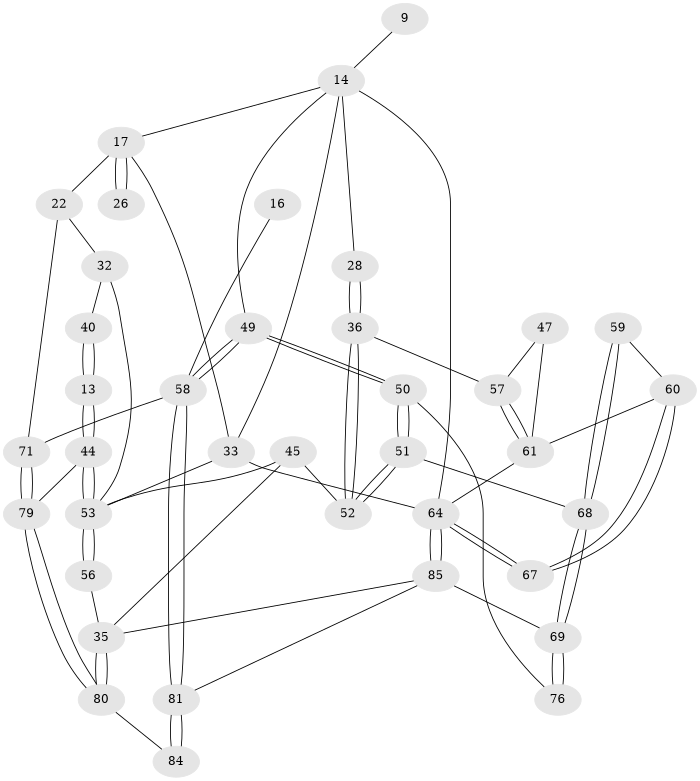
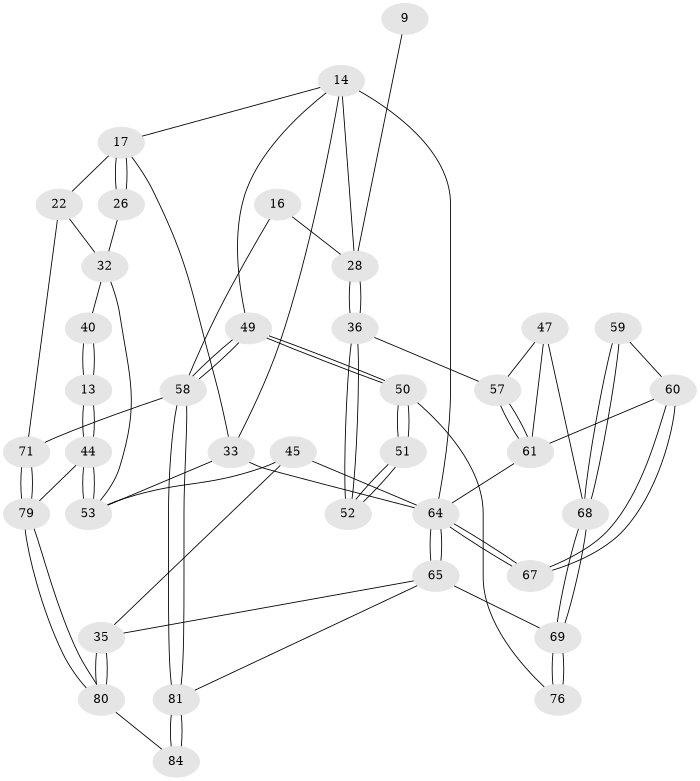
(373, 50) -> (380, 143)
none -> (113, 236)
none -> (316, 236)
(314, 476) -> (362, 482)
(494, 483) -> (565, 421)
(89, 576) -> none
(436, 576) -> (436, 576)
